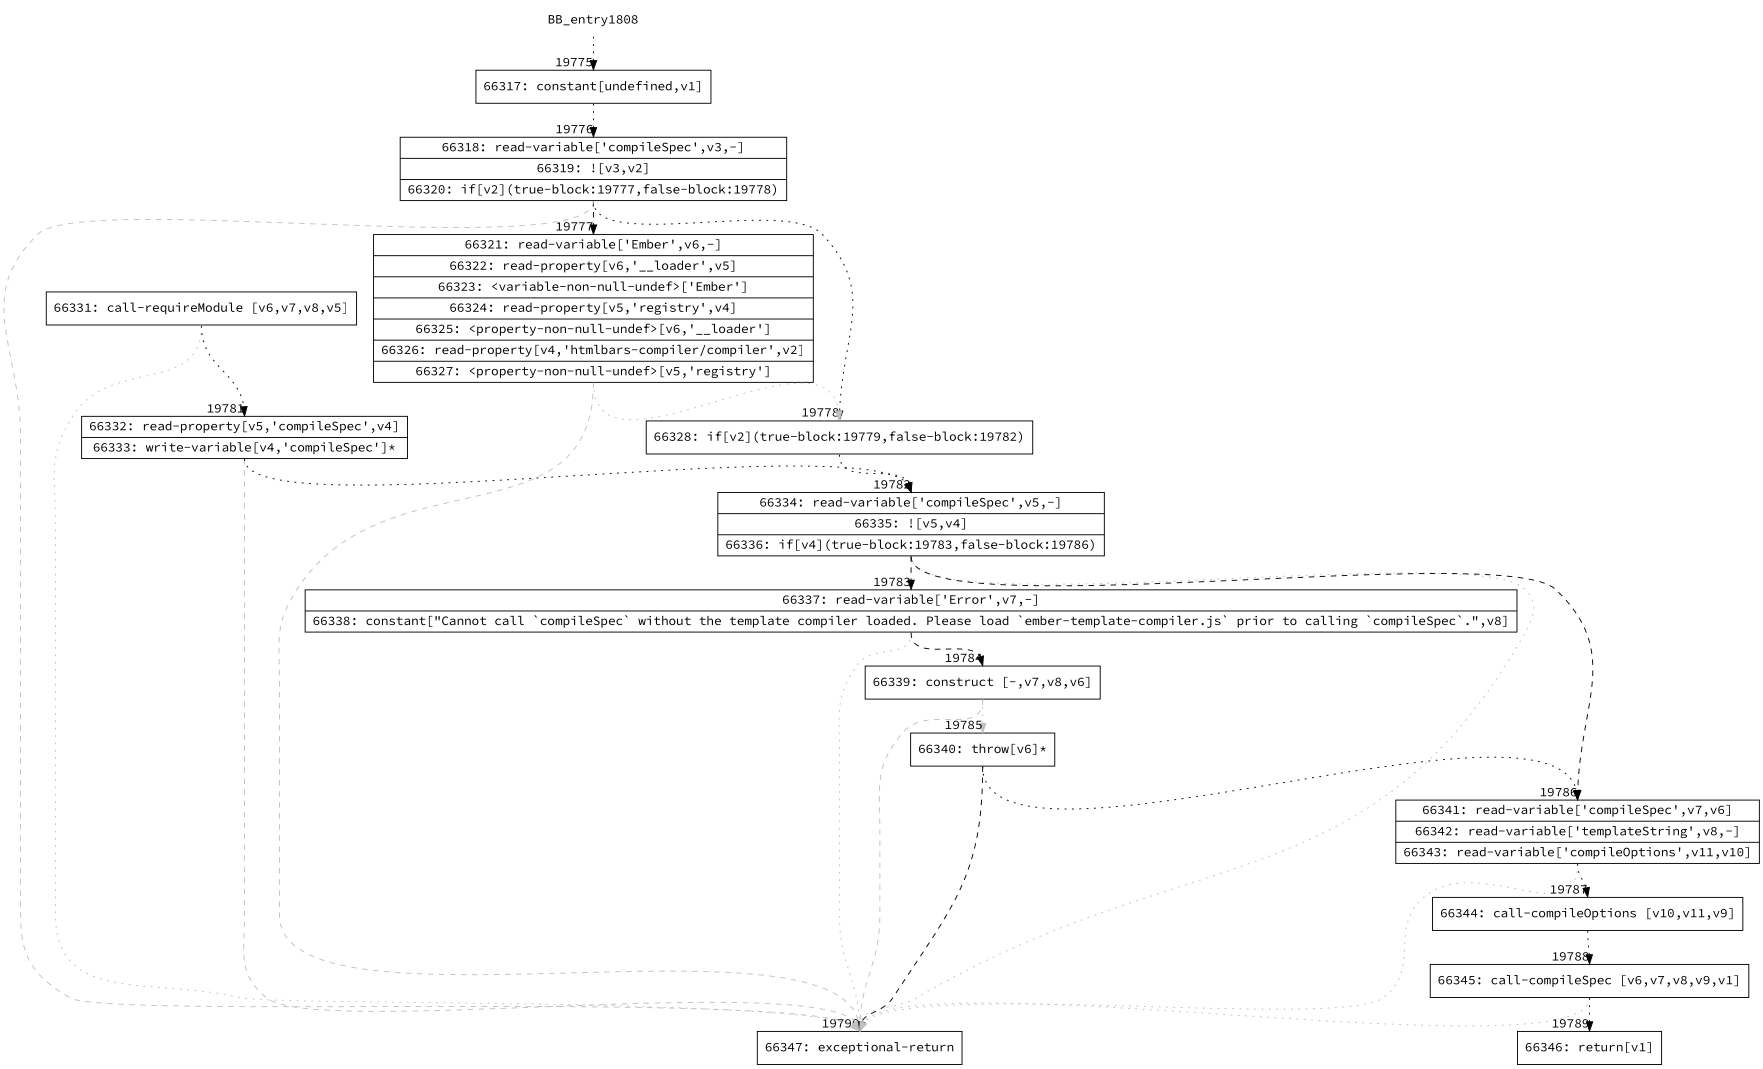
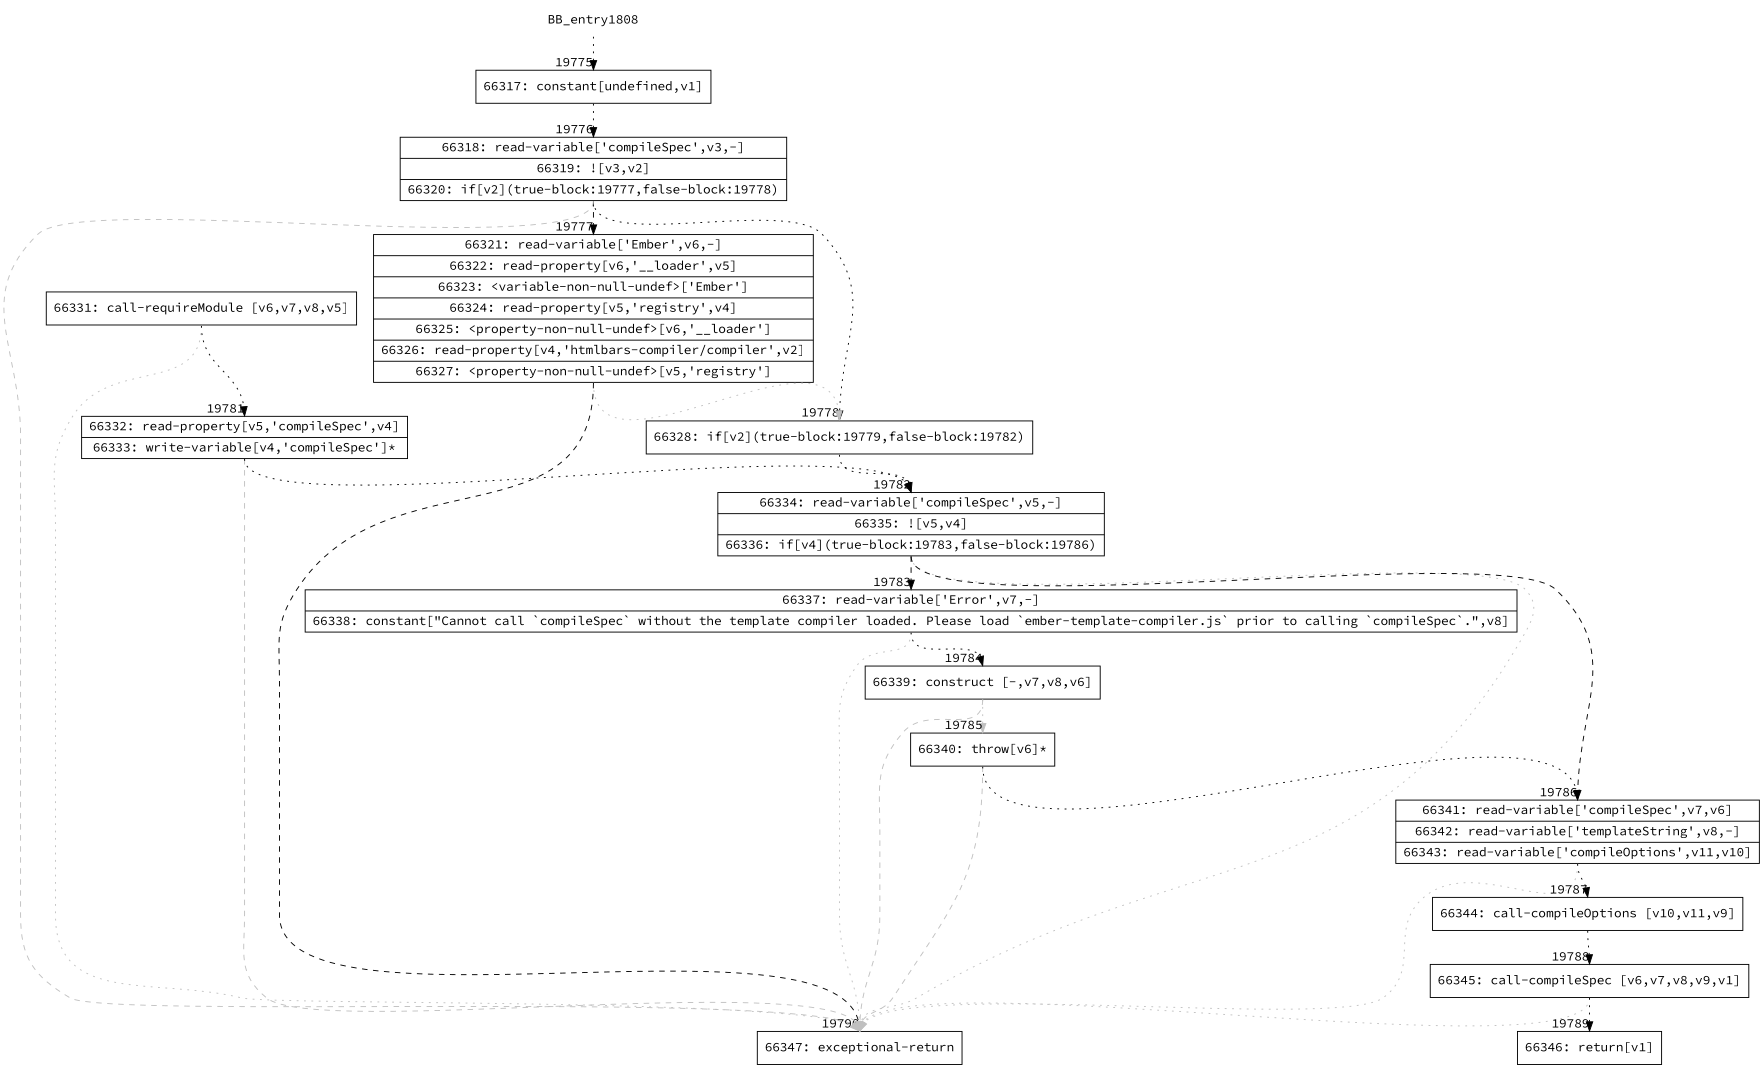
(942, 649) -> (942, 649)
(279, 865) -> (279, 865)
(950, 908) -> (950, 908)
